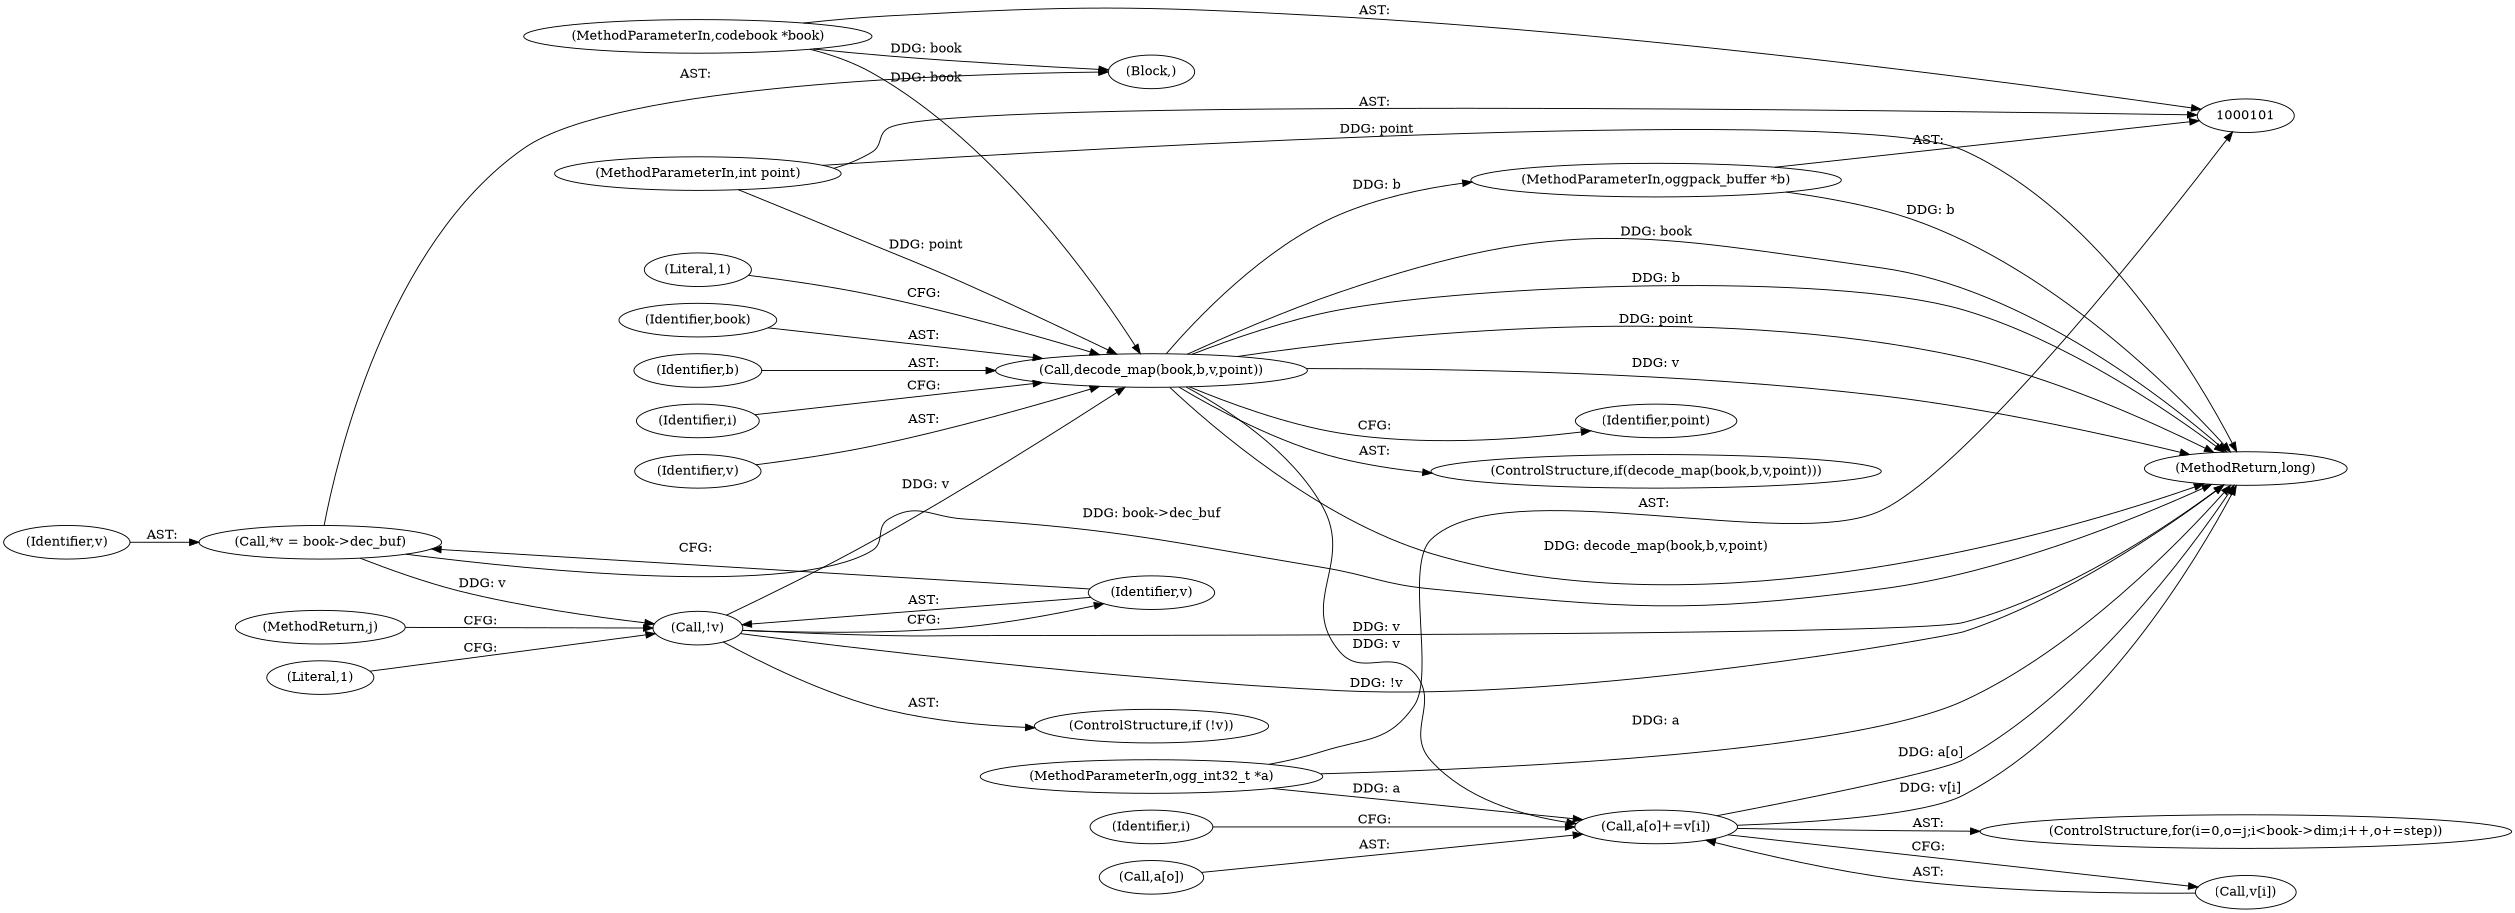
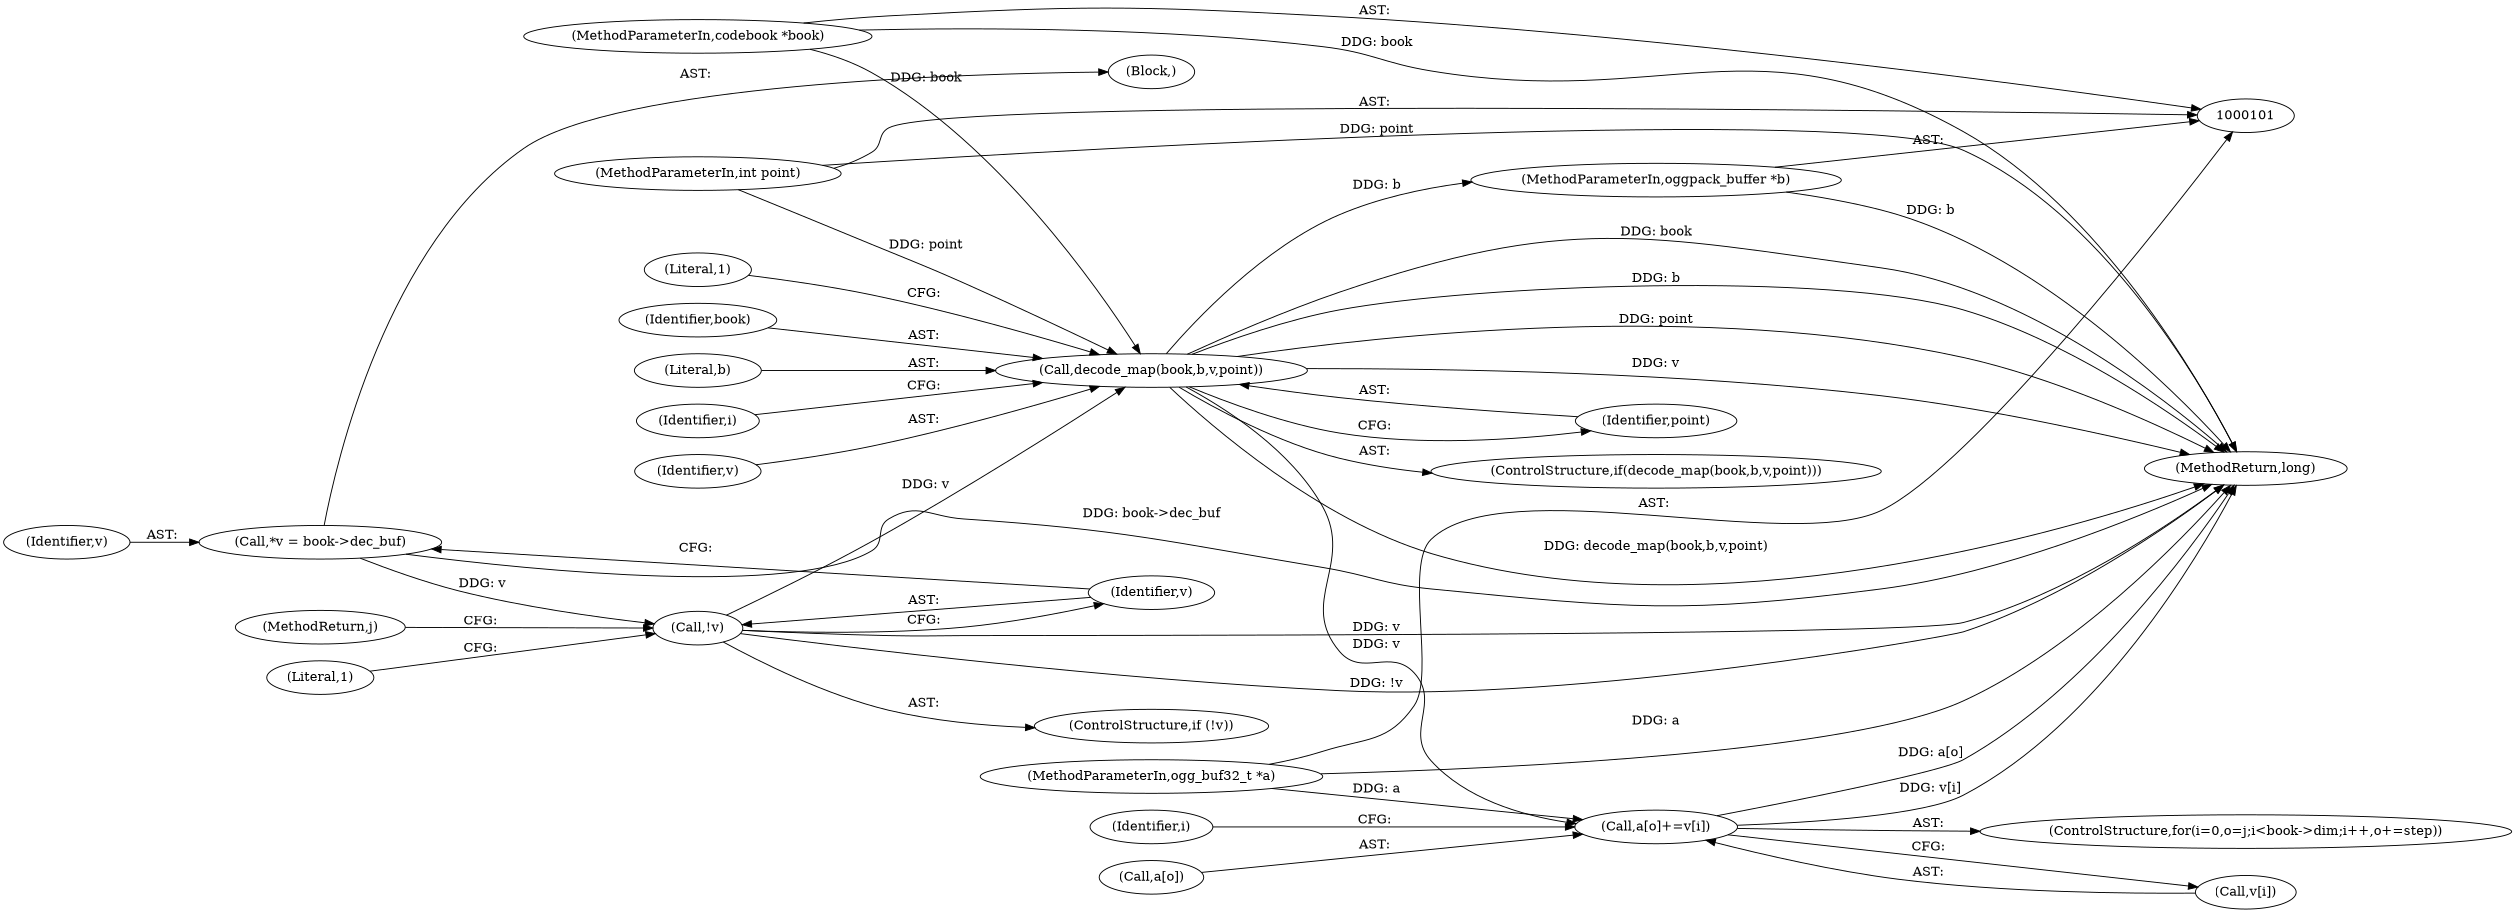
(956, 61) -> (1623, 78)
(698, 371) -> (698, 371)
none -> (1413, 405)
(1151, 777) -> (1151, 777)
